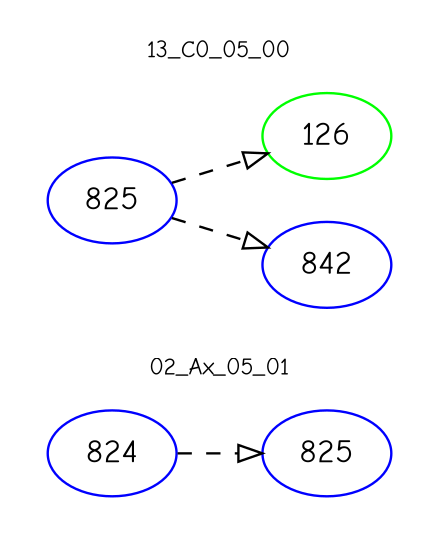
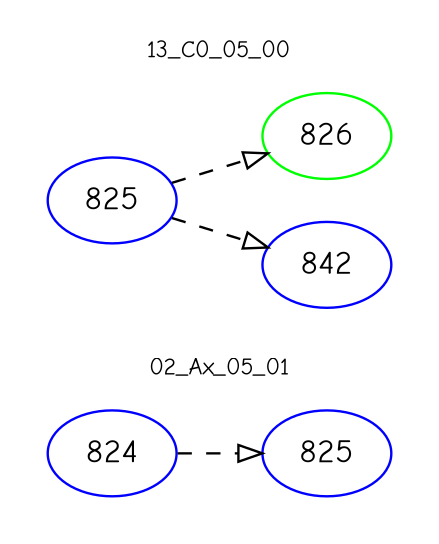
(327, 136) -> (327, 136)
